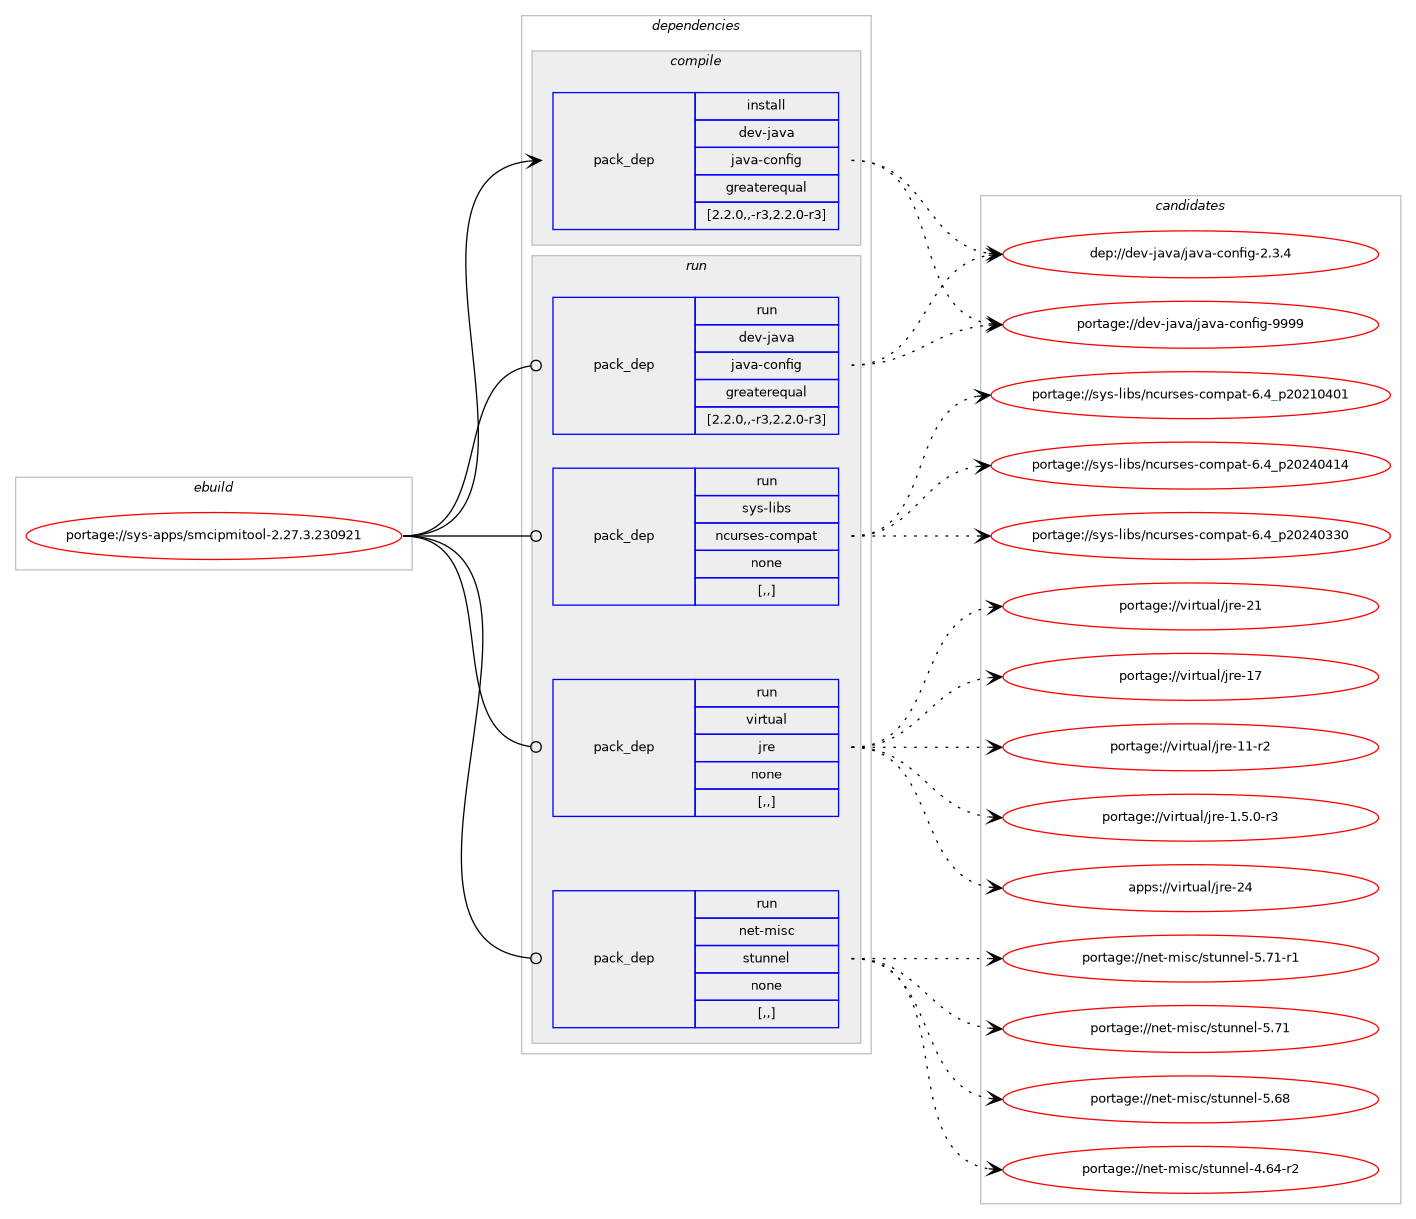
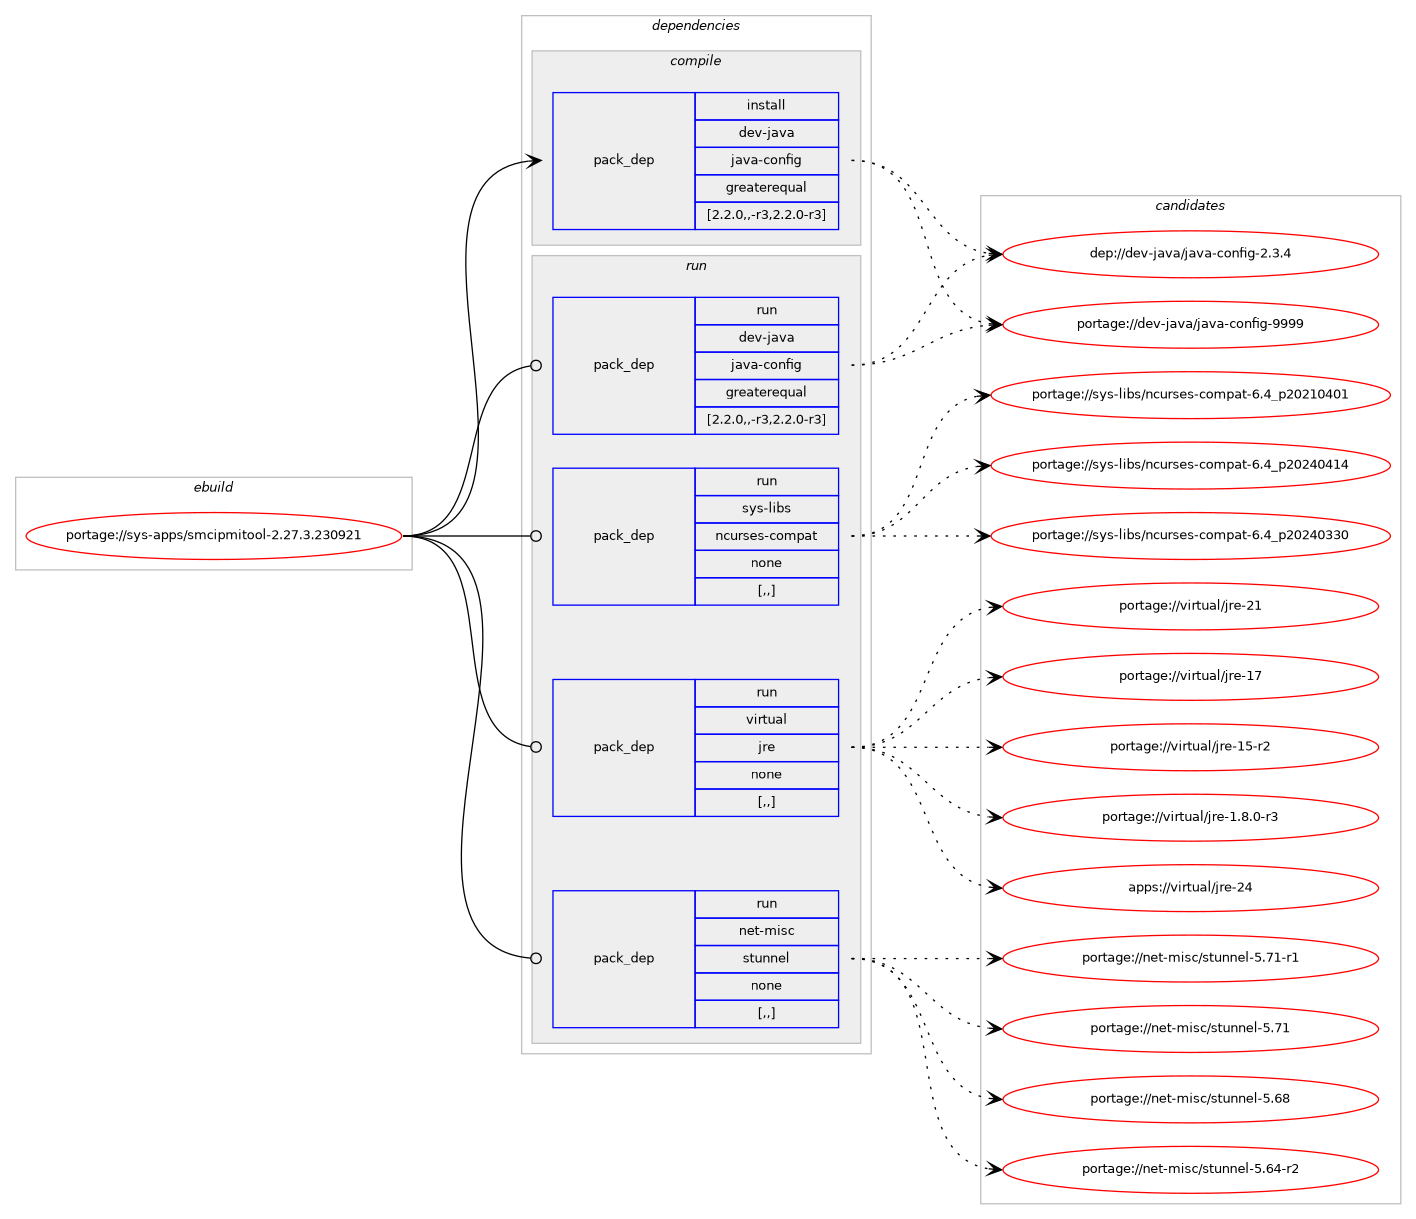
(1191, 747) -> (1191, 747)
(1191, 818) -> (1191, 818)
(1191, 1170) -> (1191, 1170)
